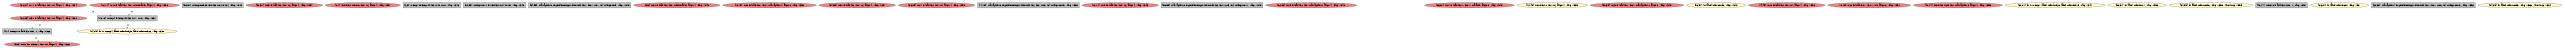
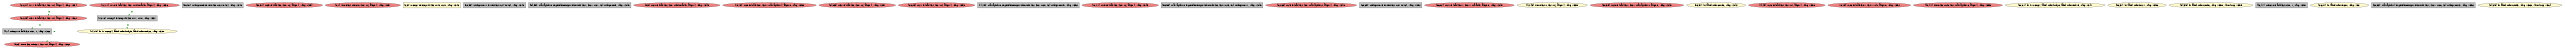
(432, 5) -> (432, 5)
none -> (1391, 5)
(87, 12) -> (49, 11)
(34, 37) -> (54, 32)
